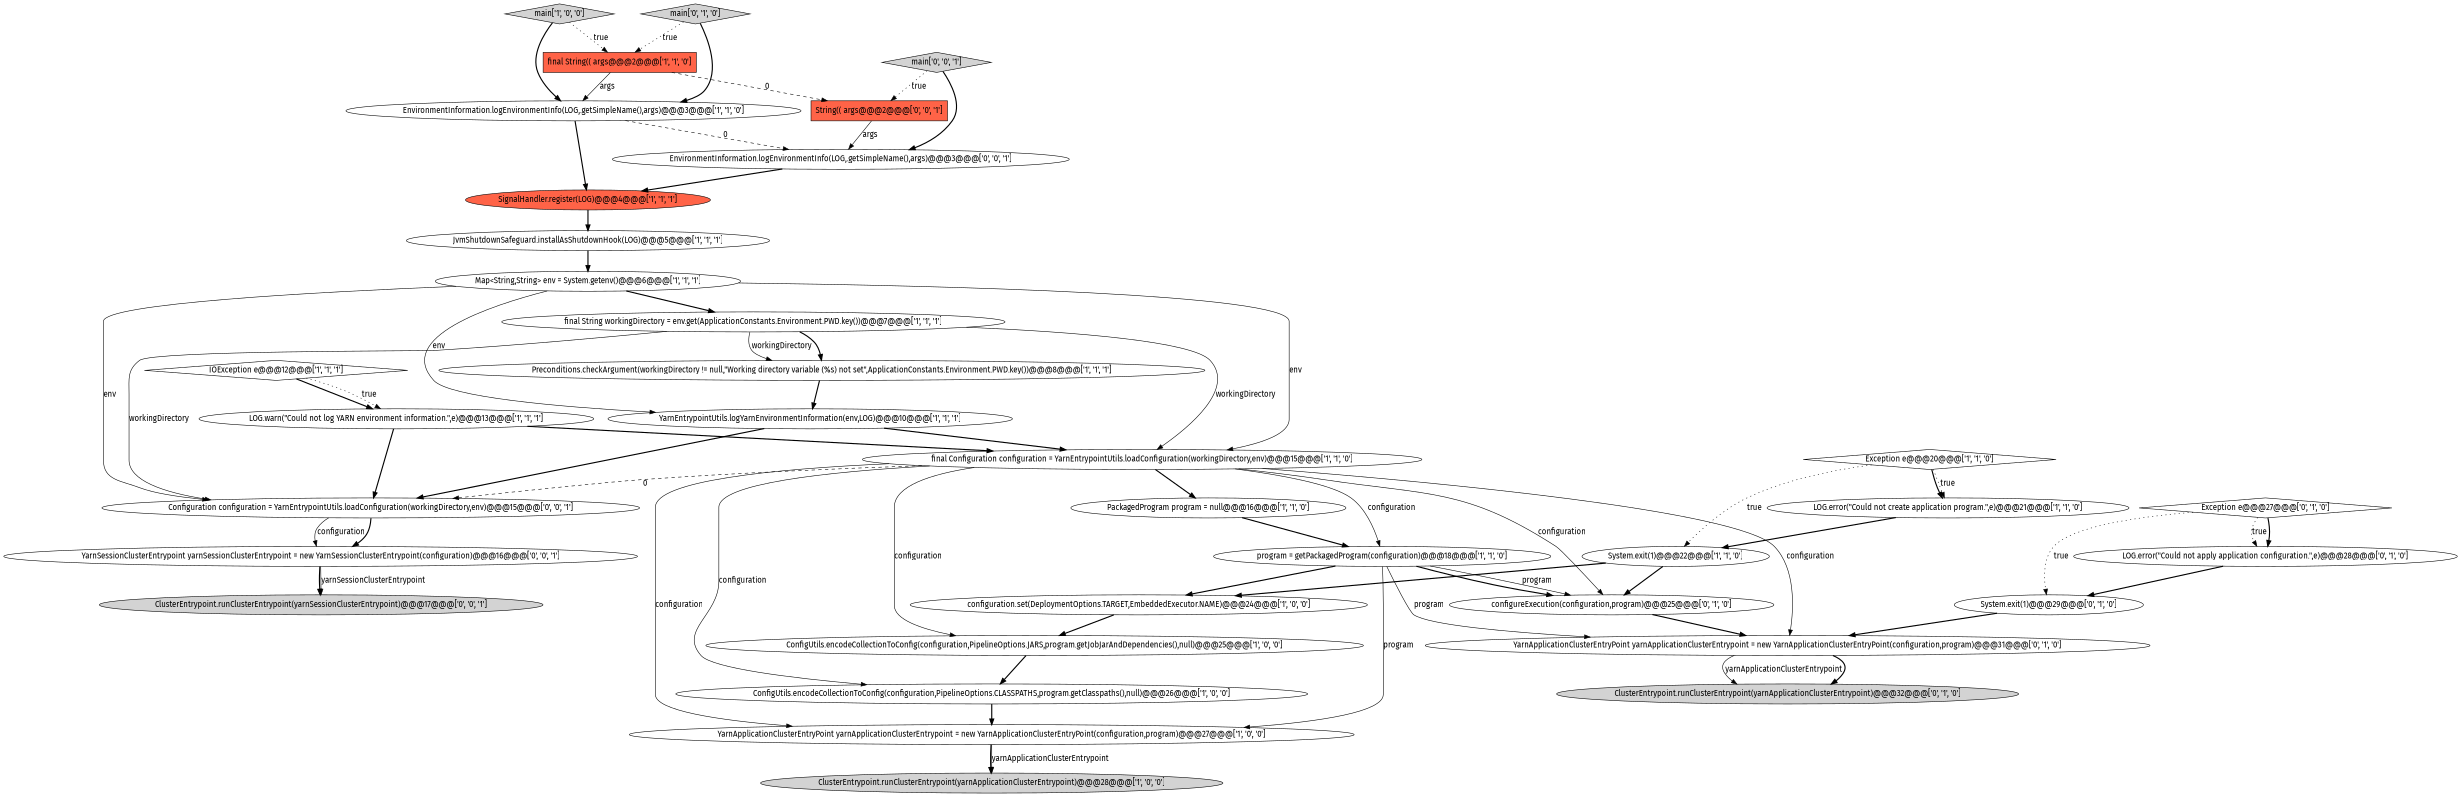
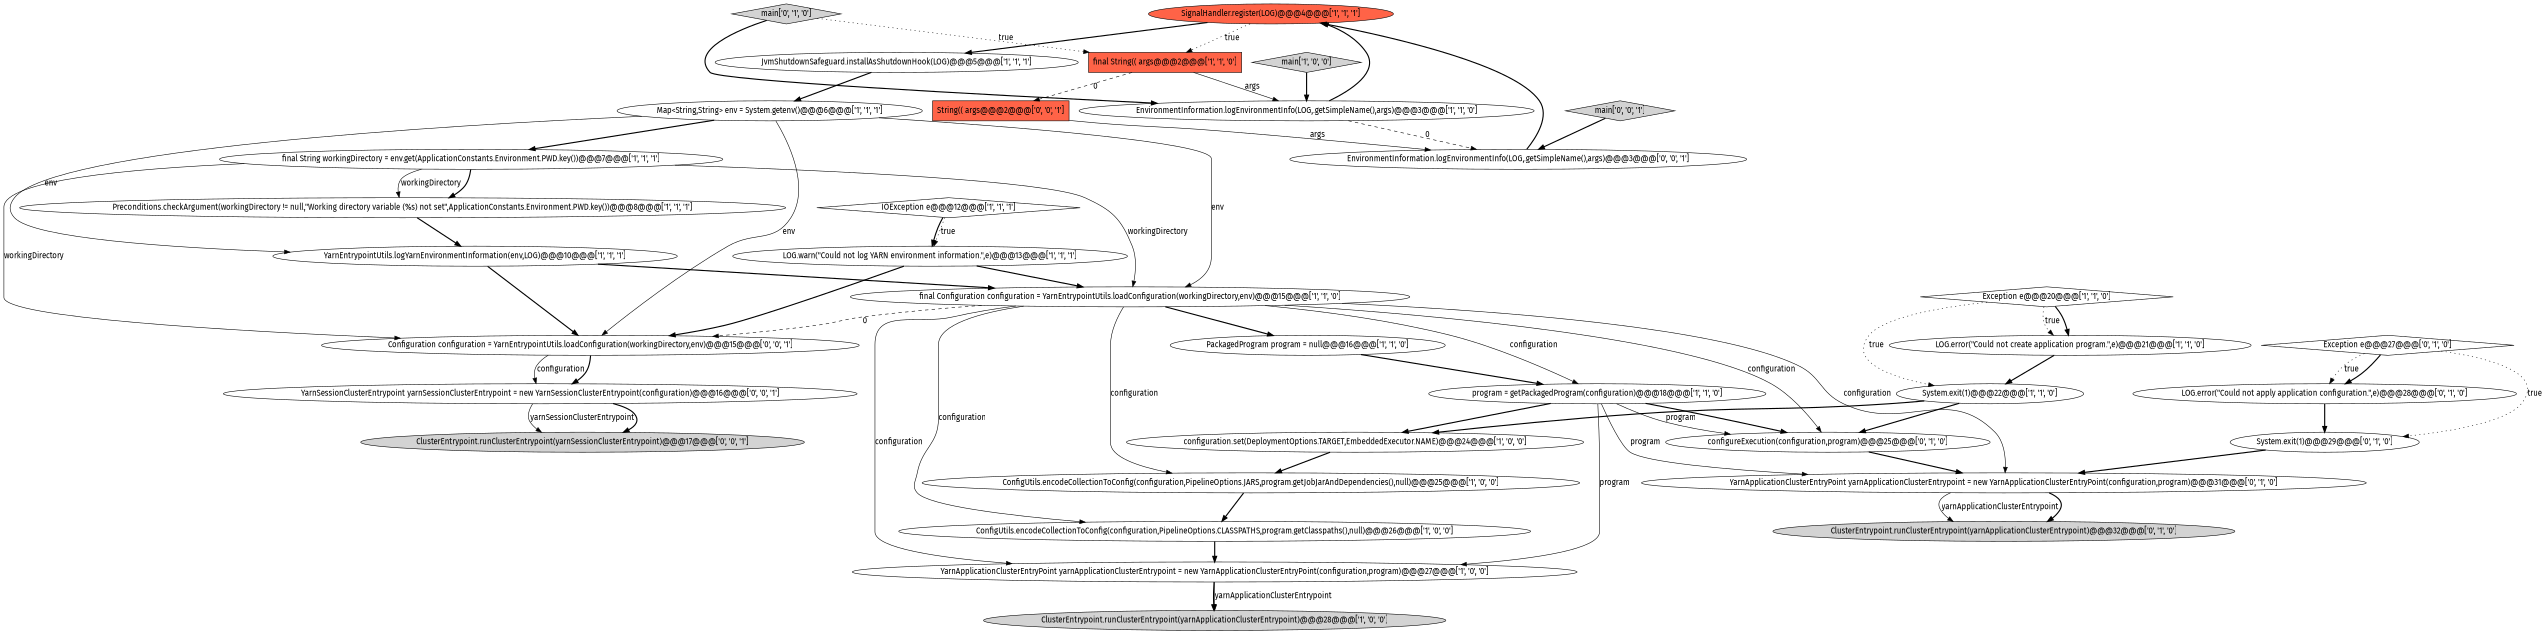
(586, 36) -> (1221, 37)
(911, 84) -> none
